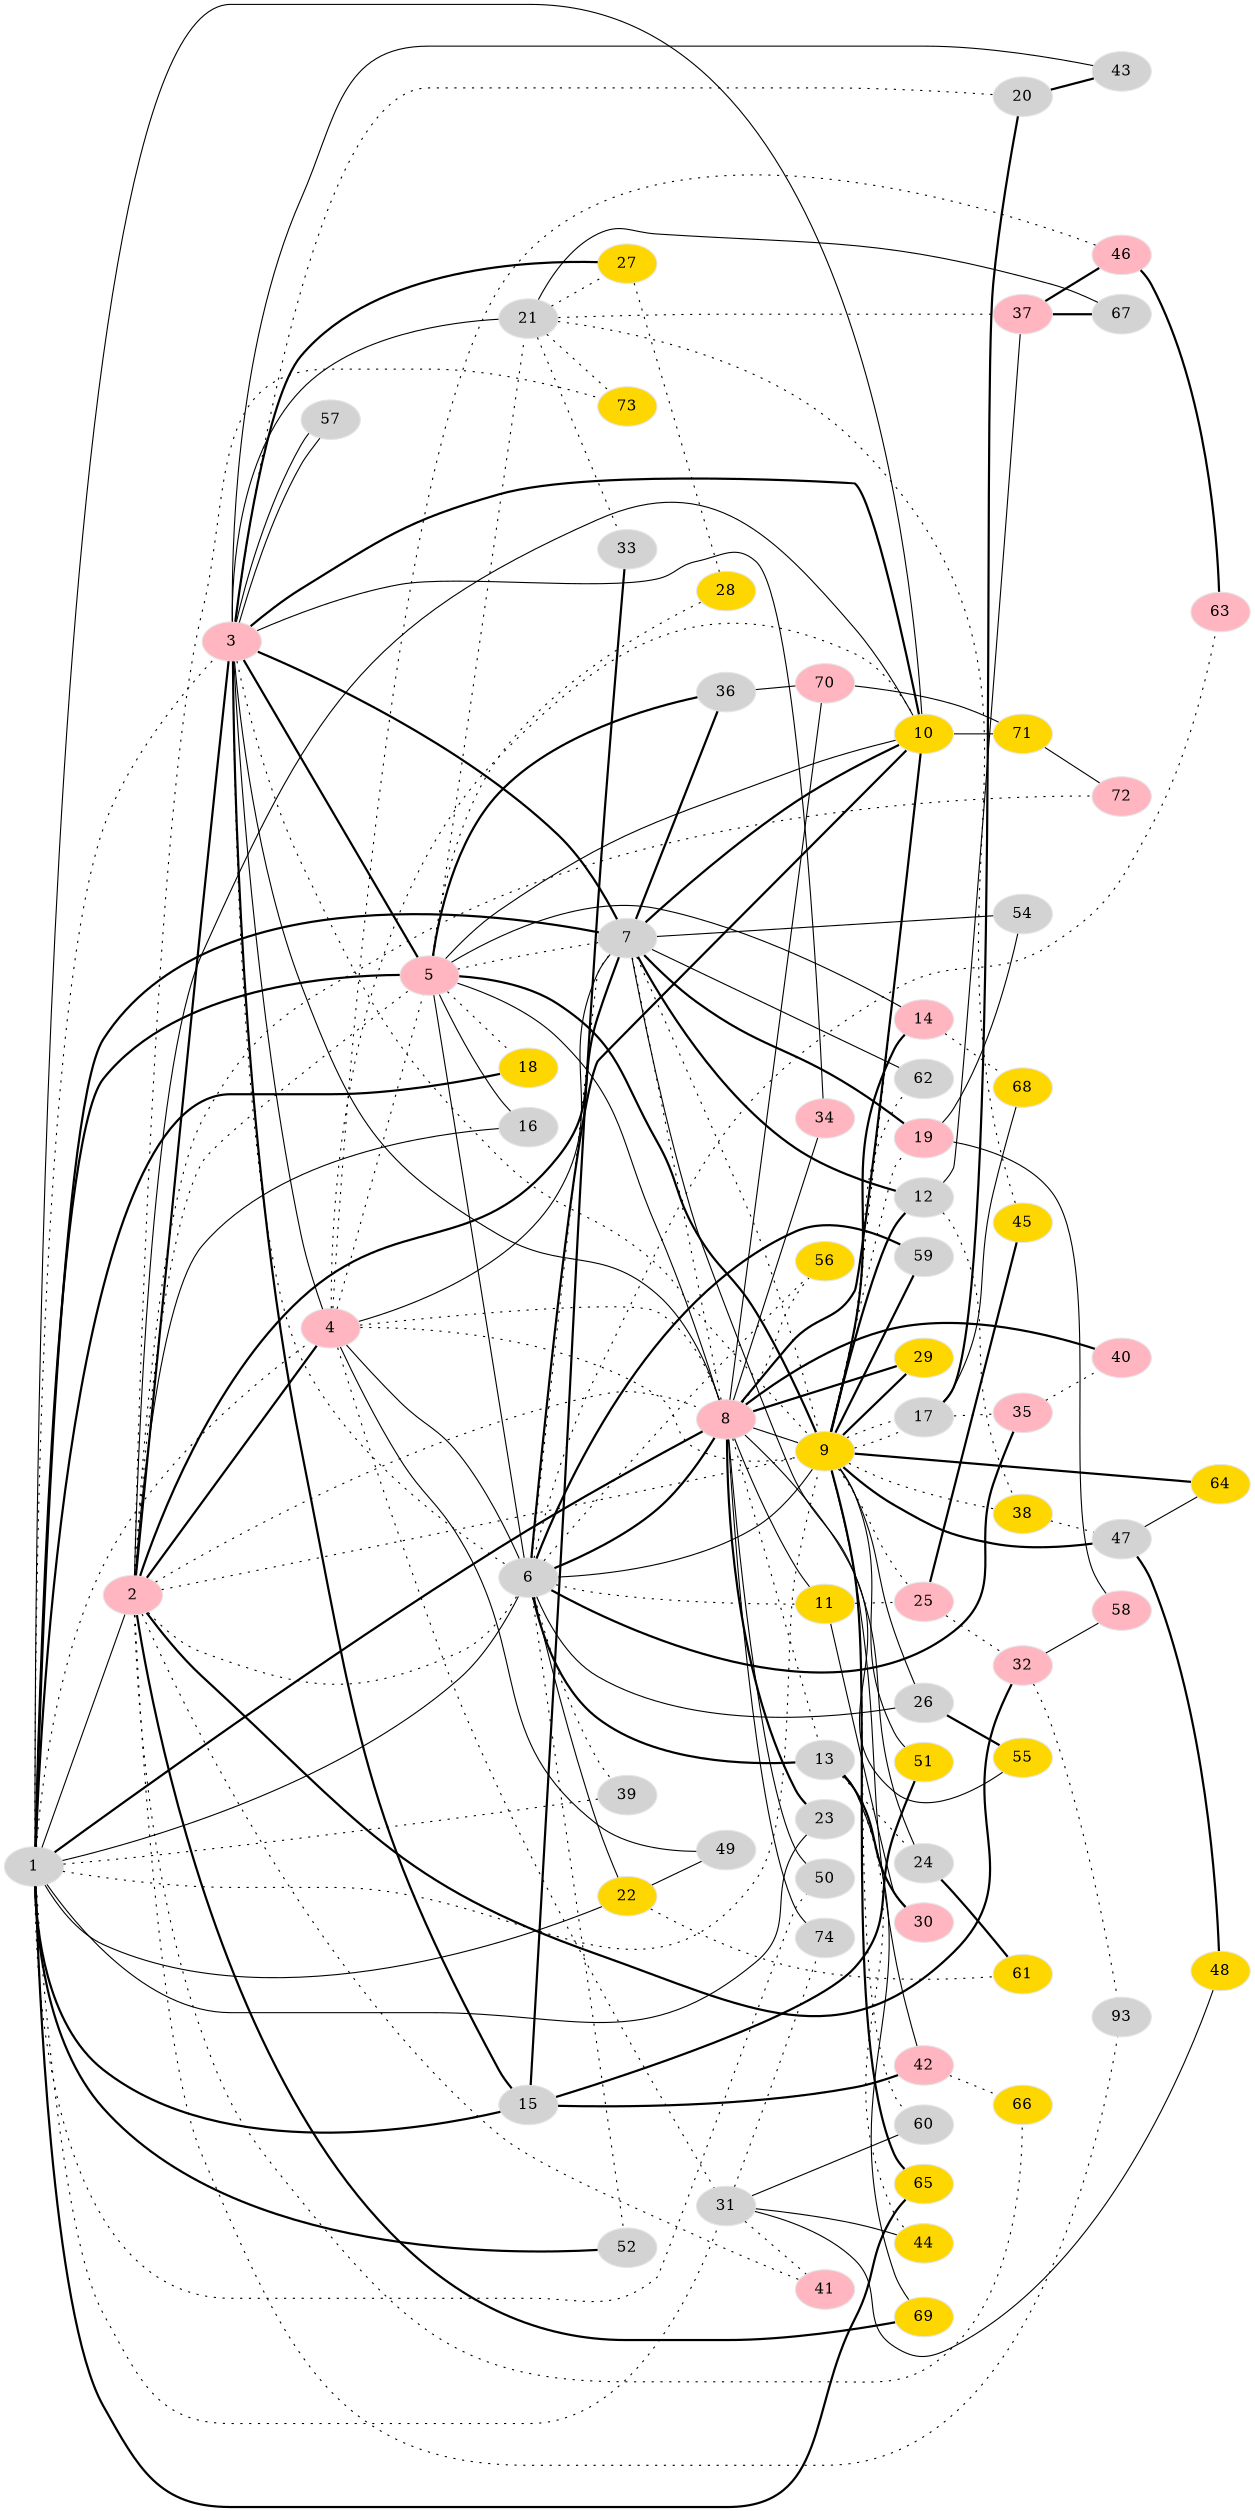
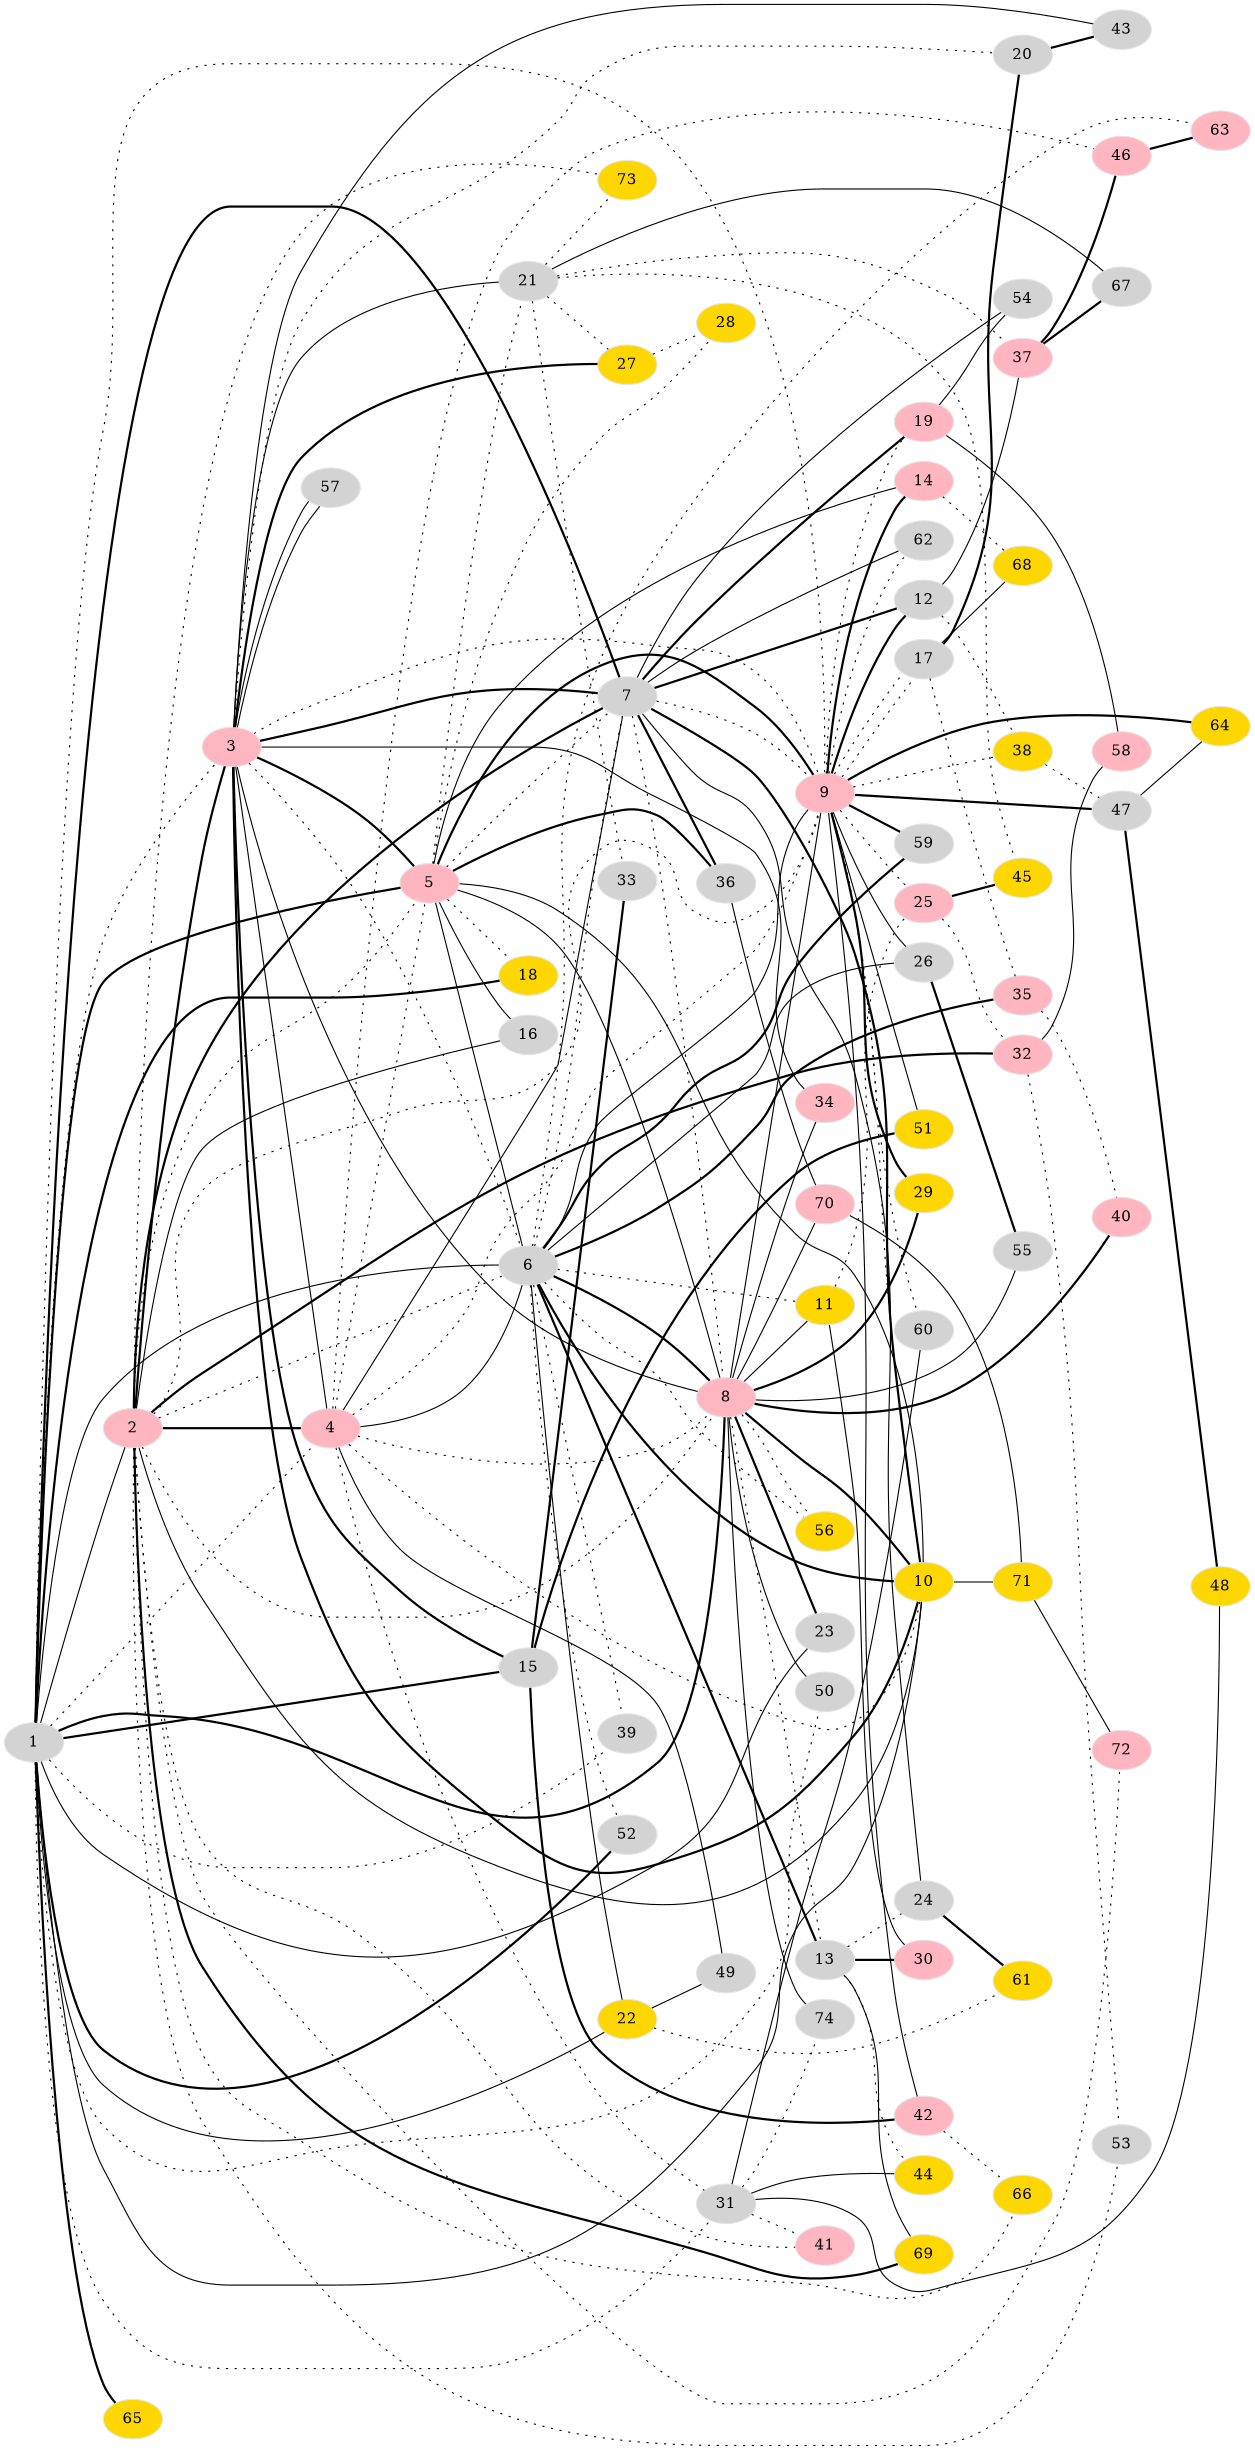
(825, 1451) -> (825, 793)
(1023, 1758) -> (1023, 1251)
(862, 1822) -> none
(1122, 2017) -> (1122, 2144)
